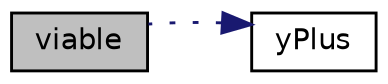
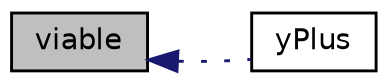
(185, 23) -> (215, 61)
